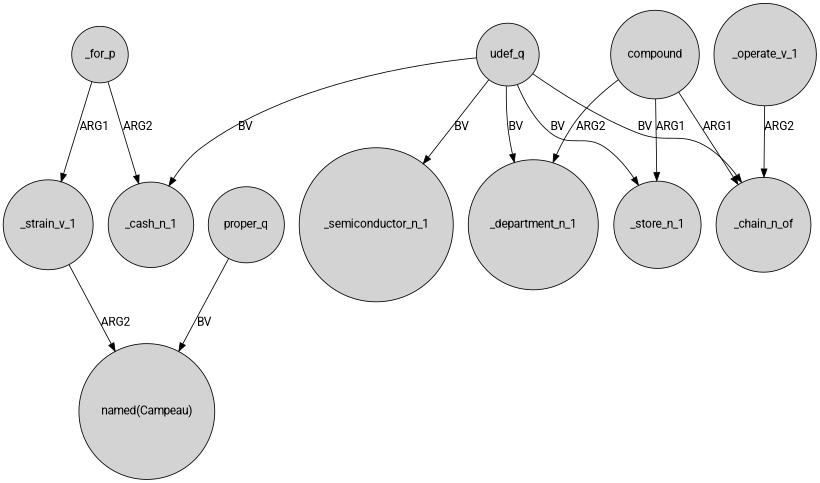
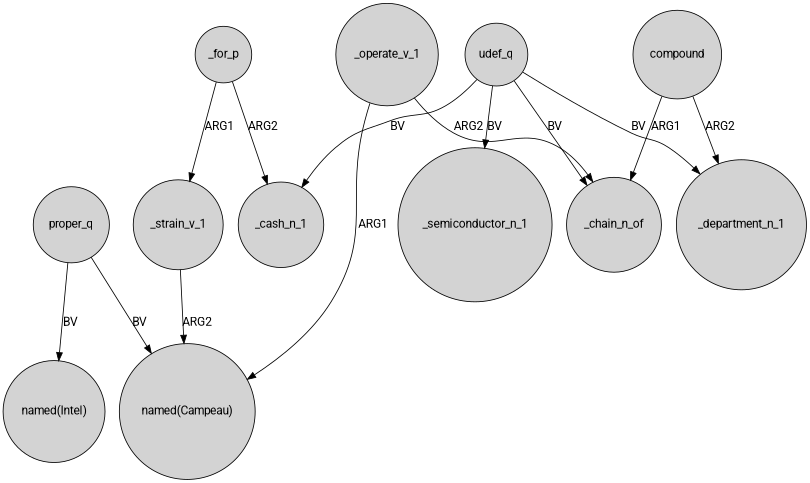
(657, 225) -> none
none -> (351, 257)
none -> (54, 412)
